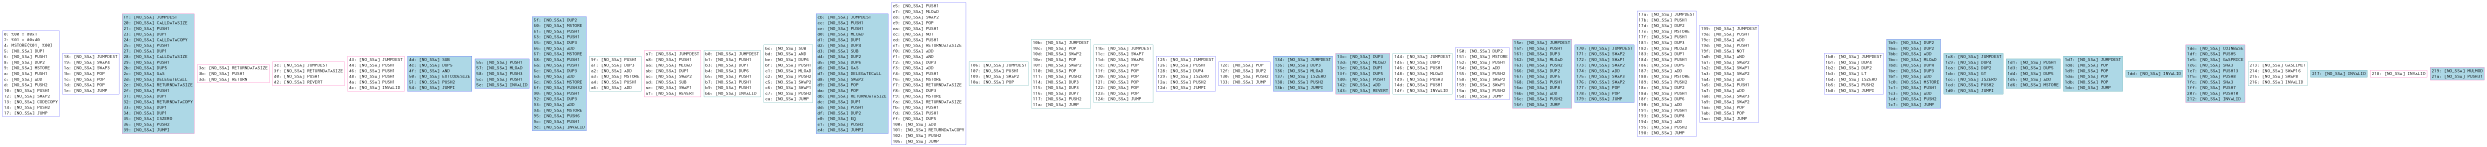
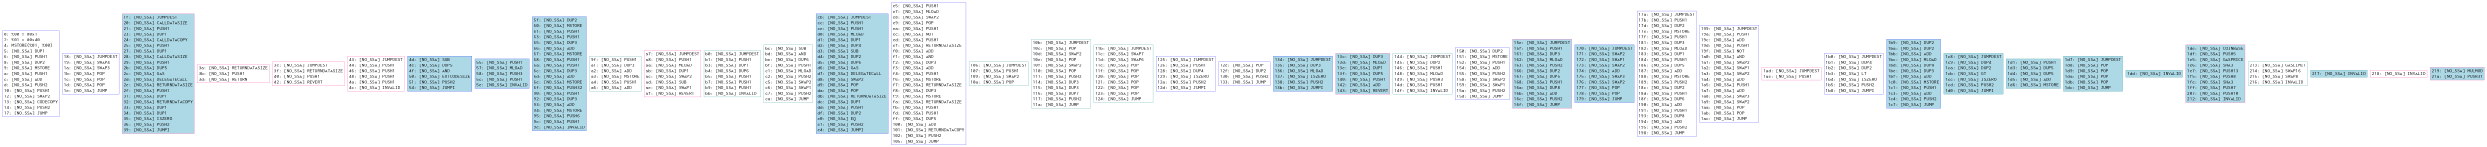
none -> (1792, 74)
